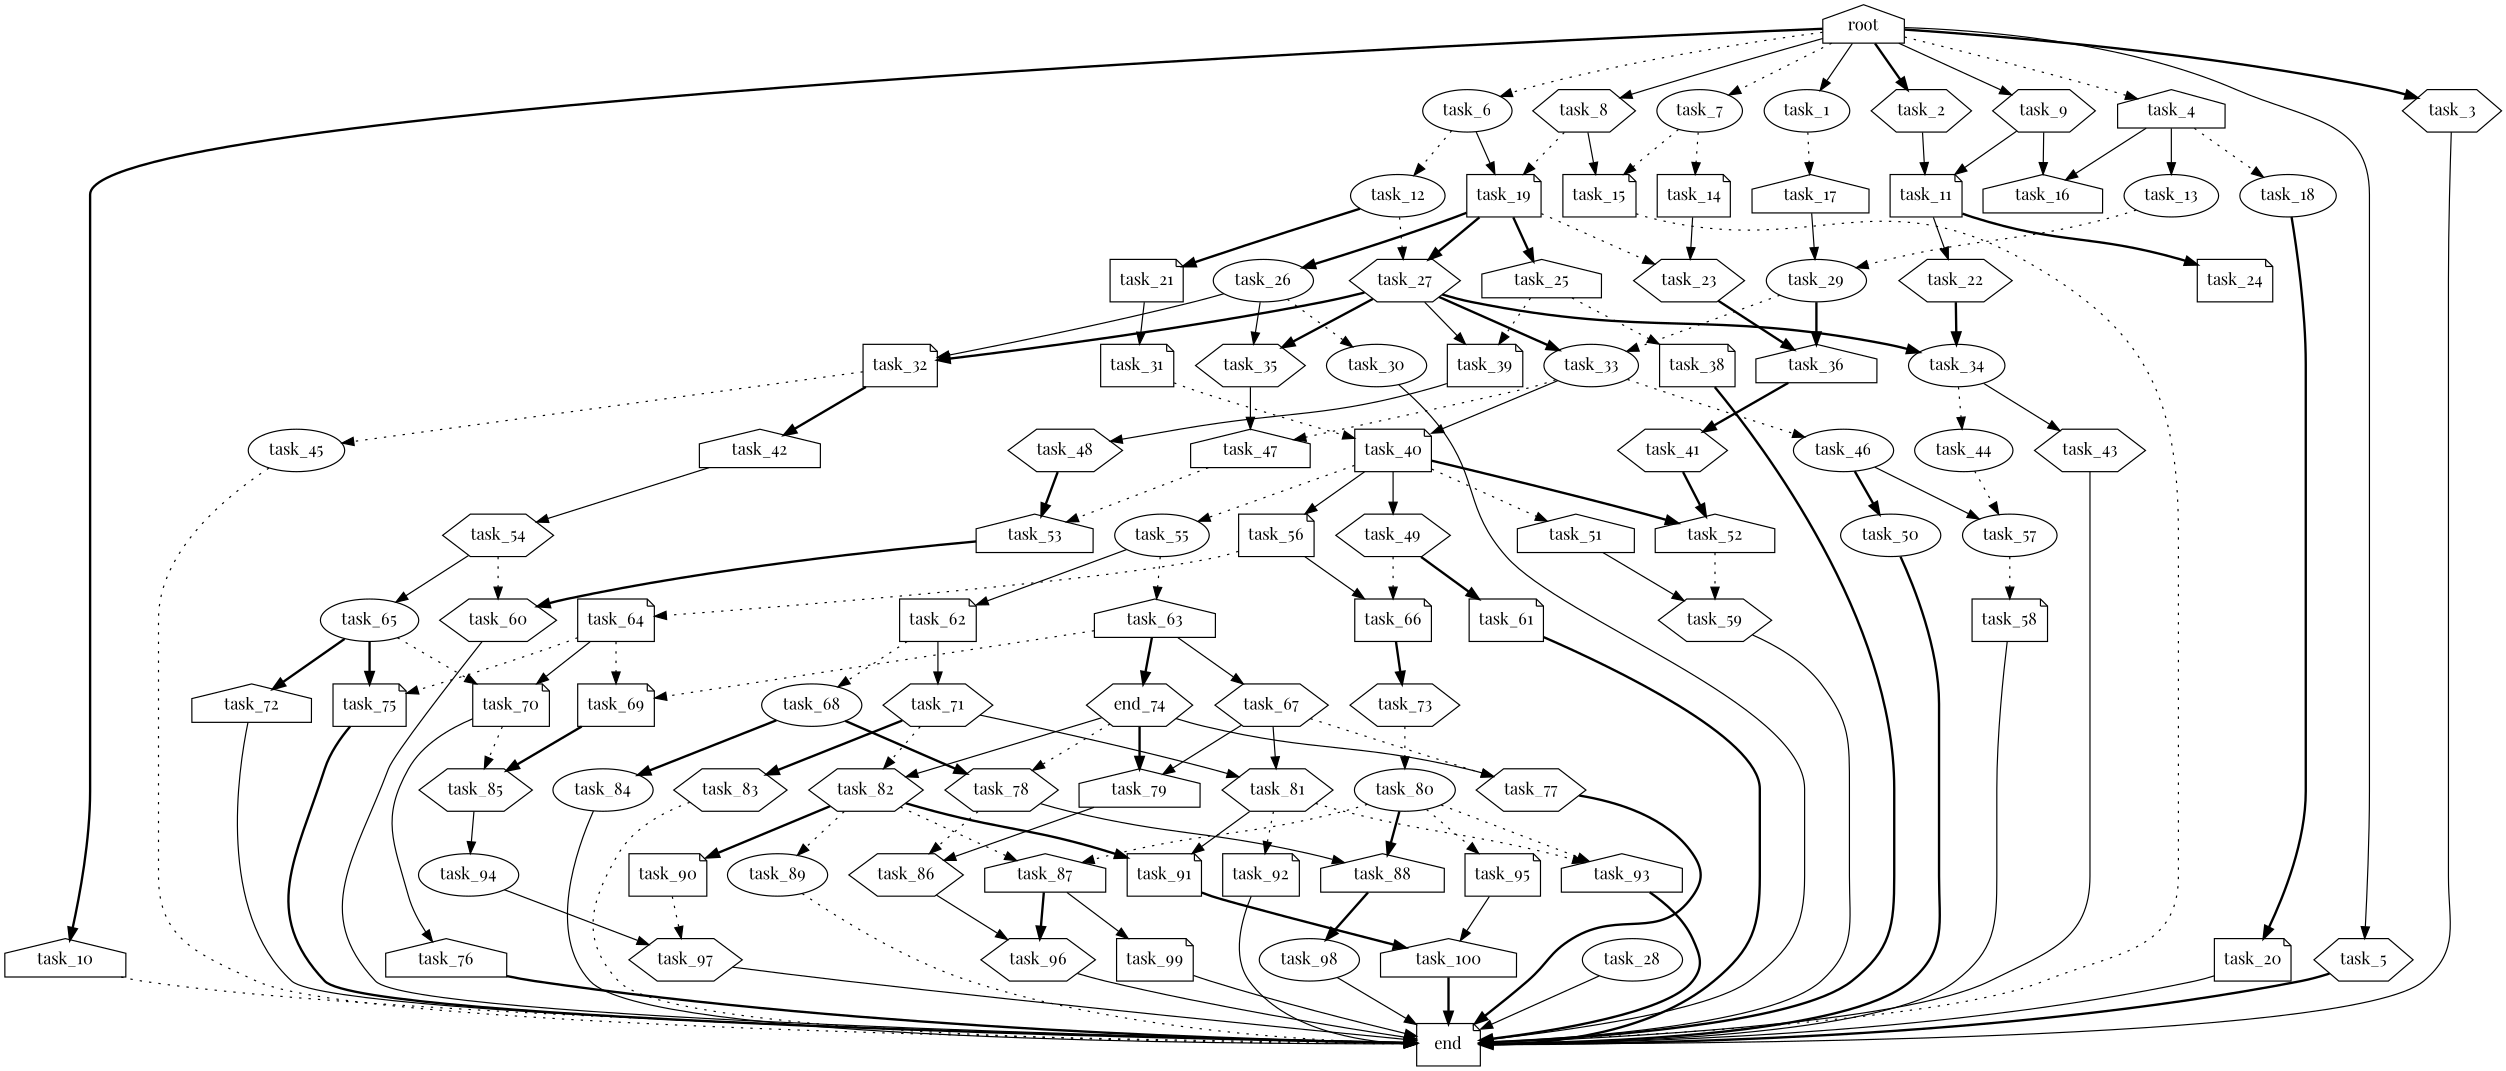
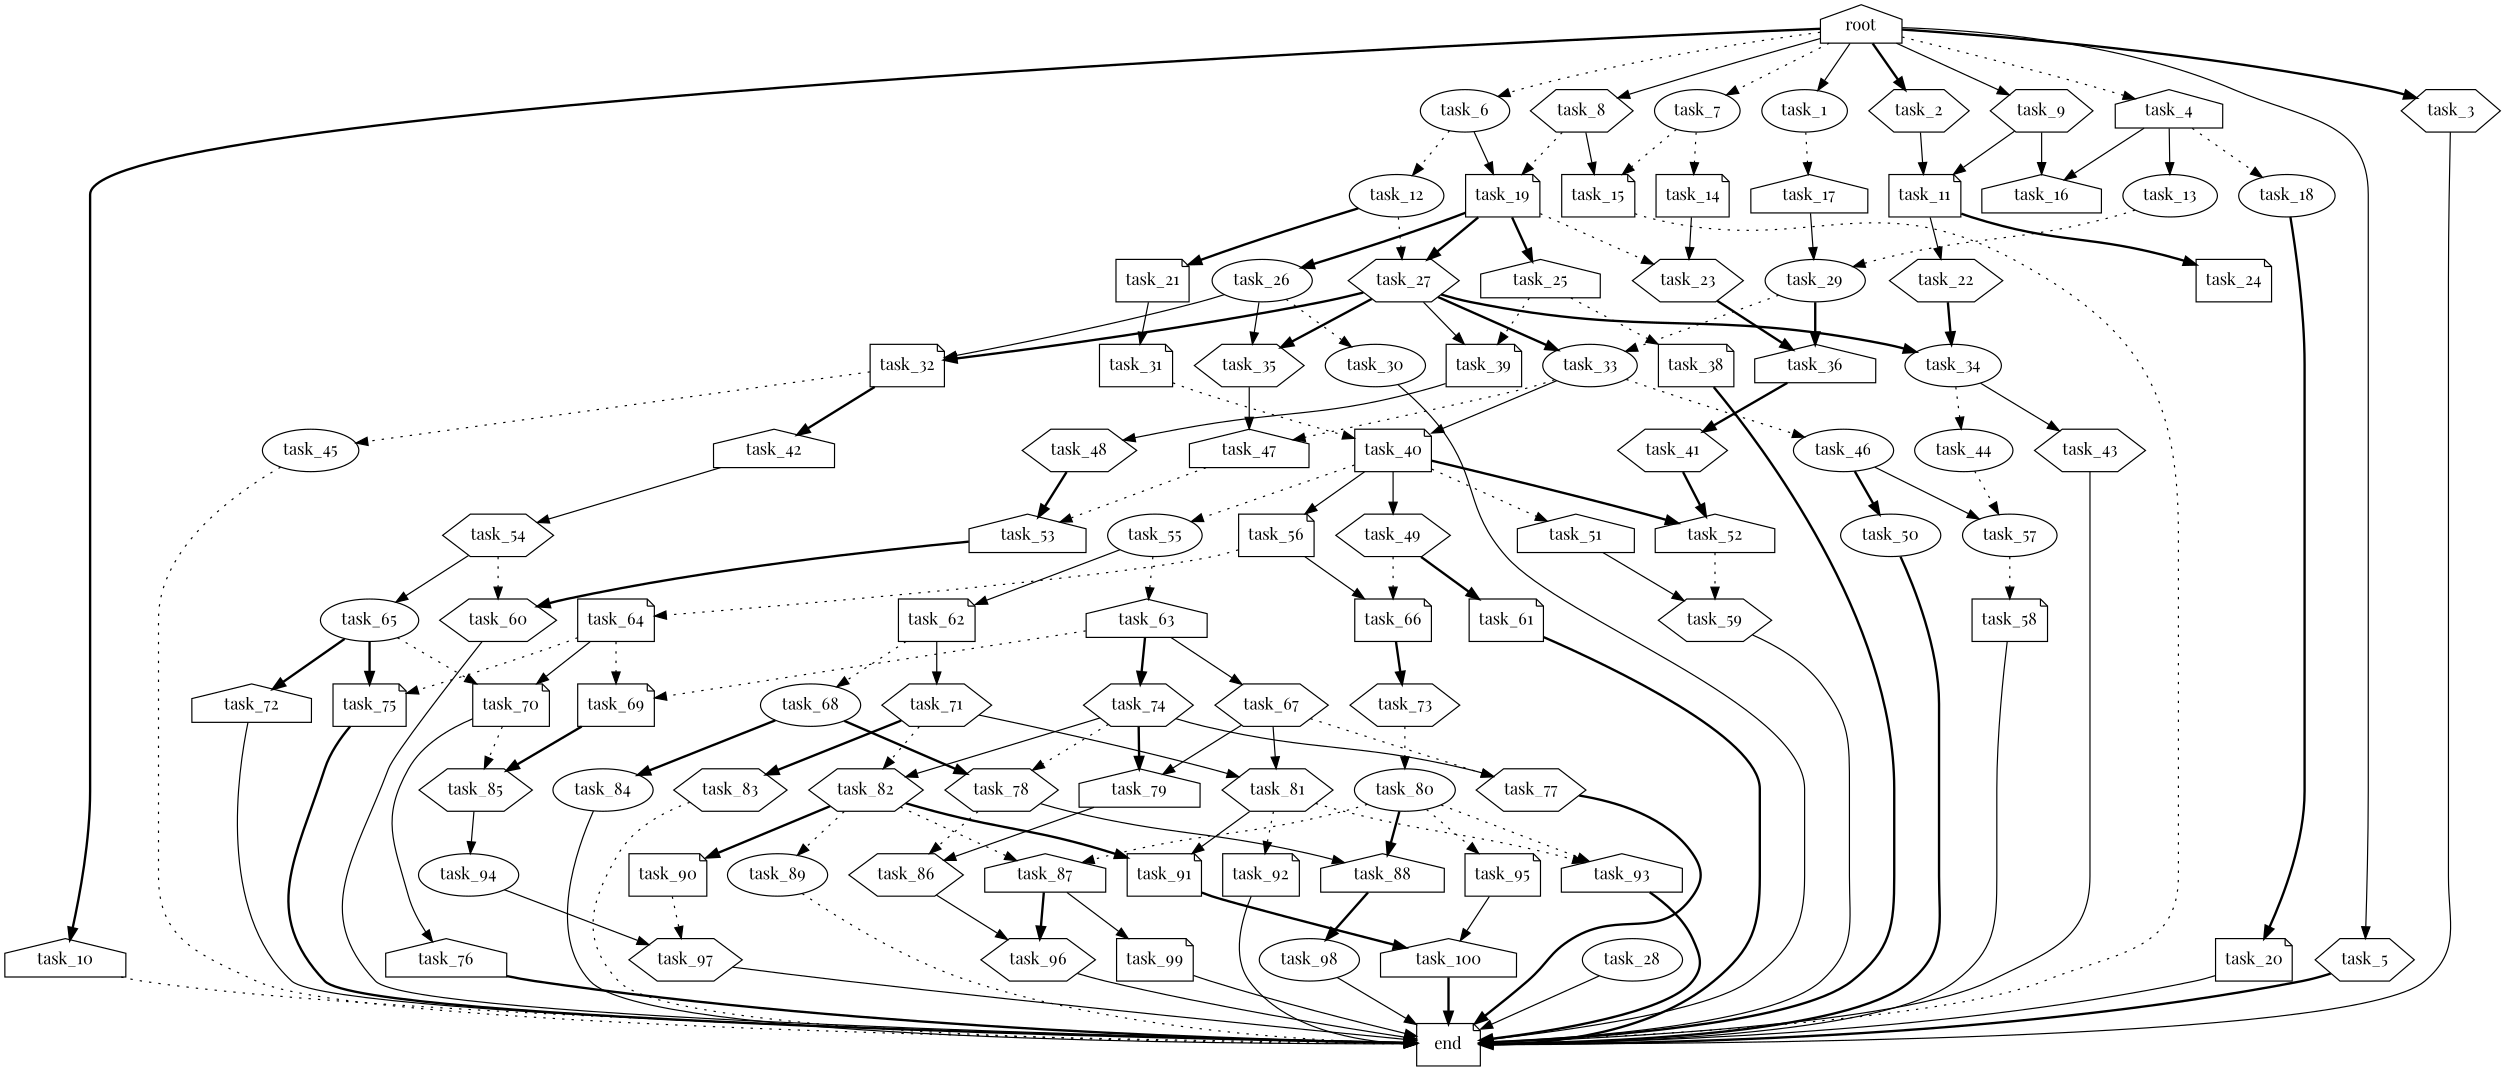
(1140, 705) -> (1138, 705)
